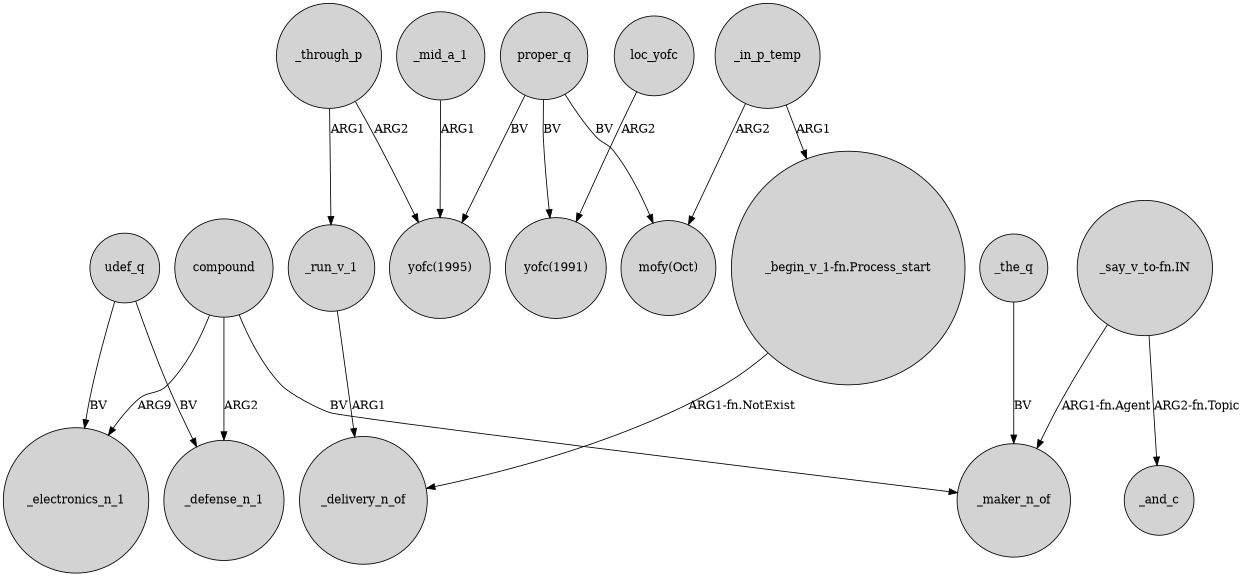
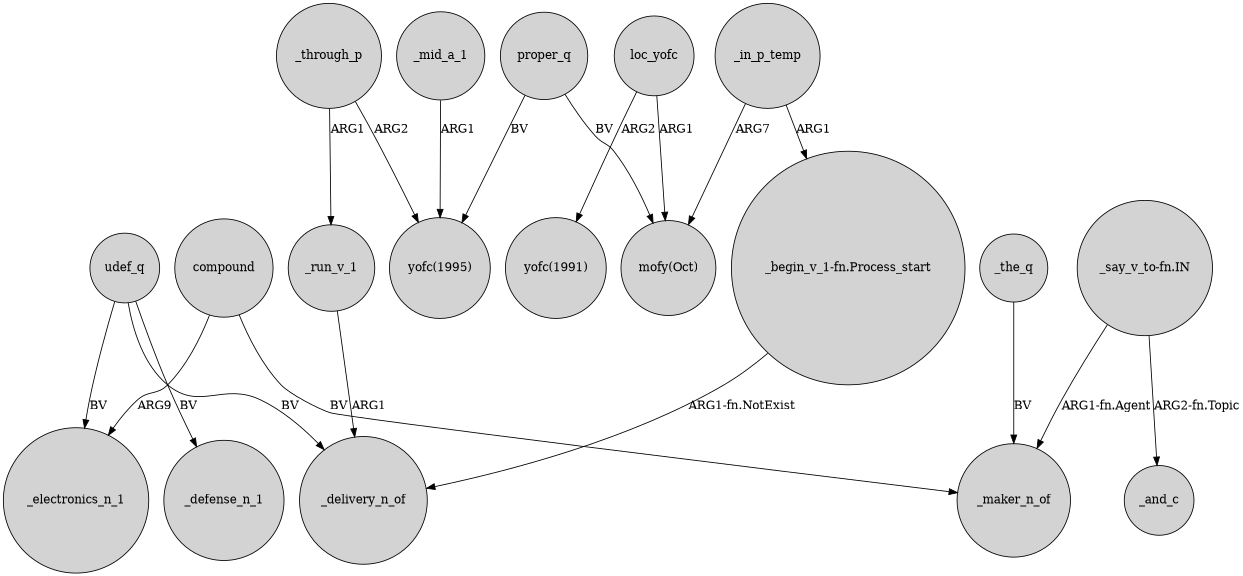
(753, 130) -> (753, 130)
none -> (661, 154)
(544, 155) -> none
(224, 374) -> none
none -> (203, 396)
